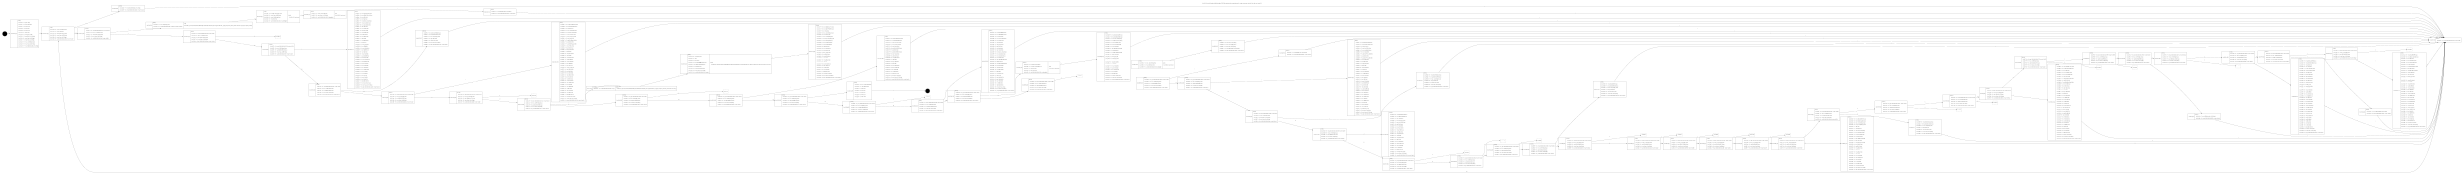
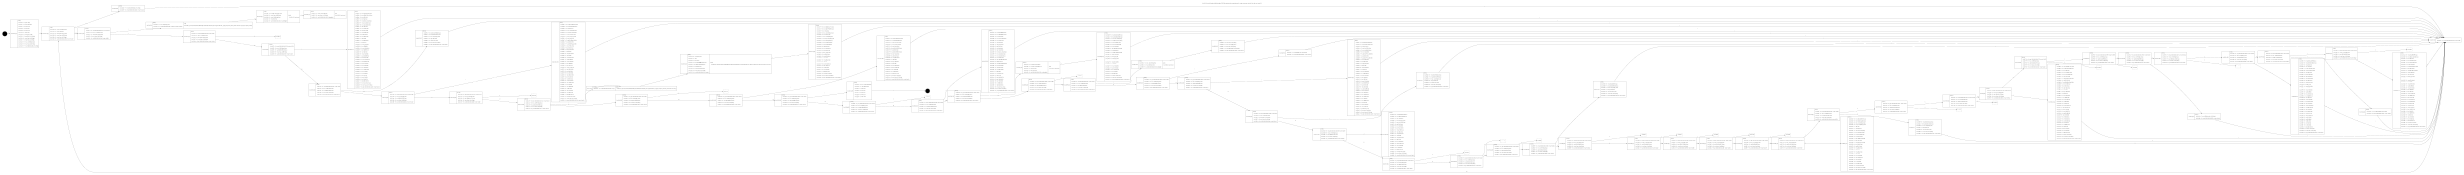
(500, 12) -> none
none -> (1080, 85)
